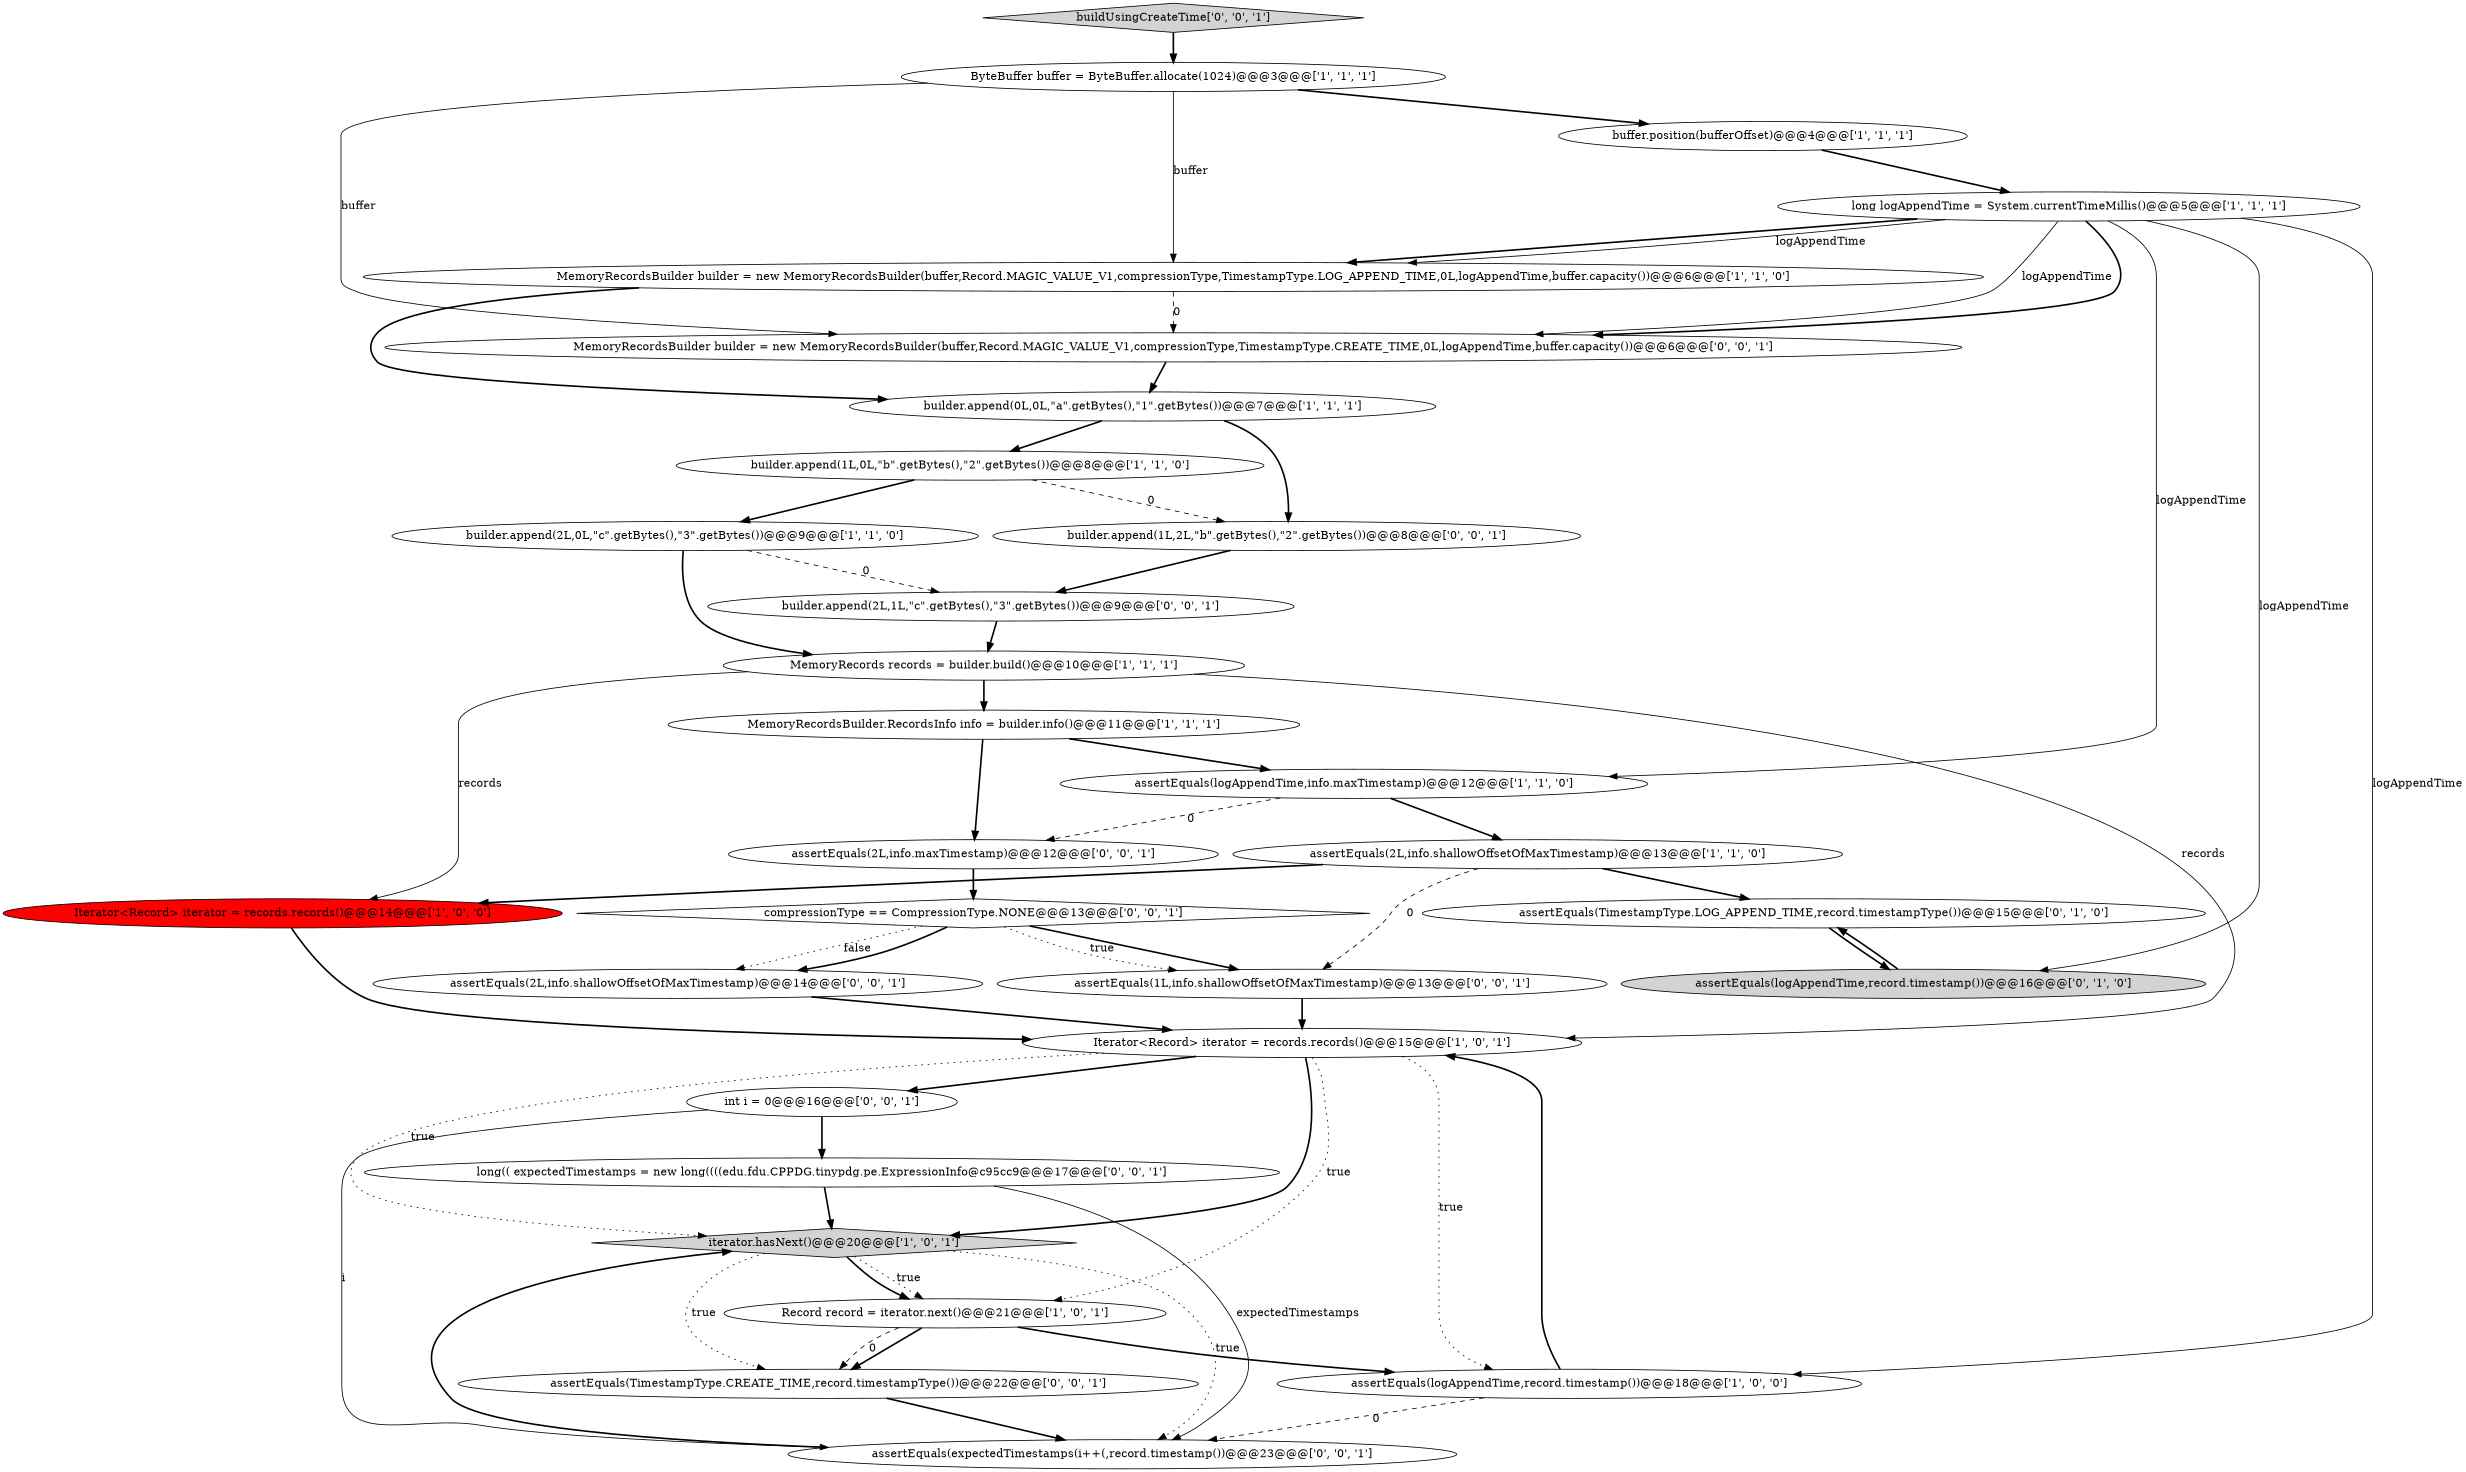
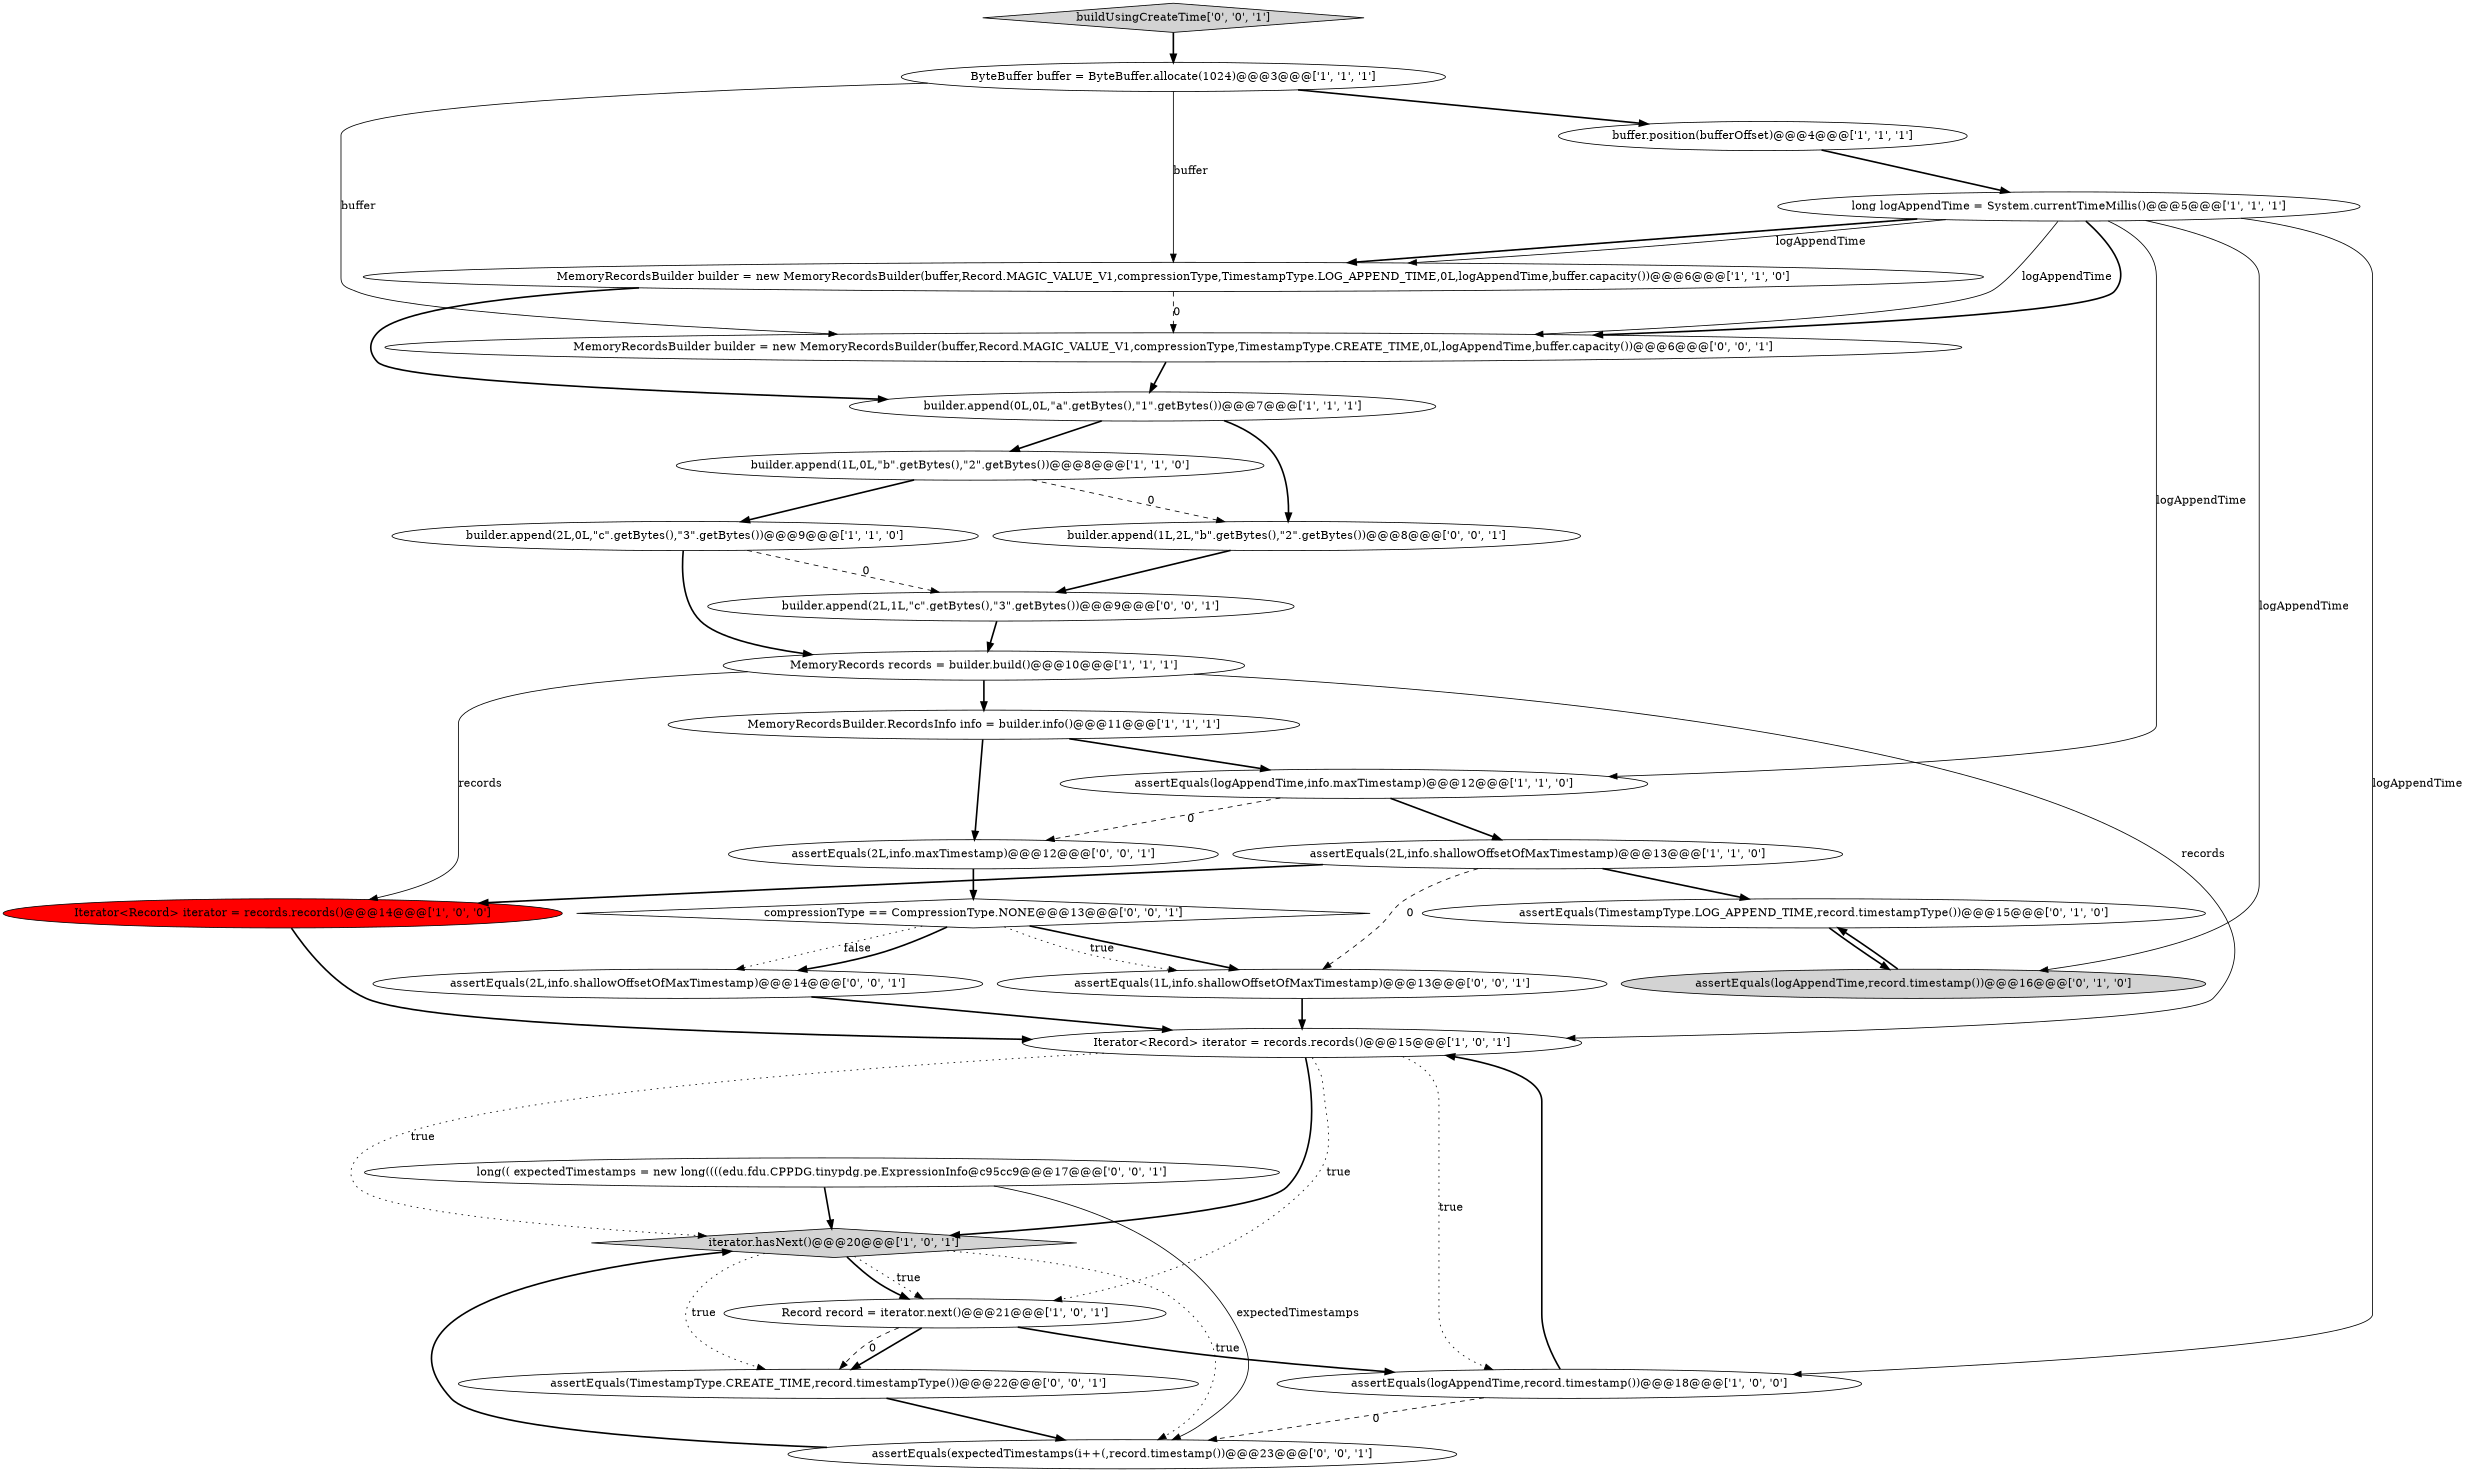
(822, 1102) -> none
